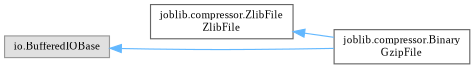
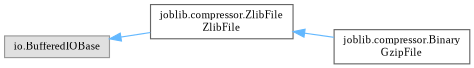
(228, 50) -> (136, 35)
